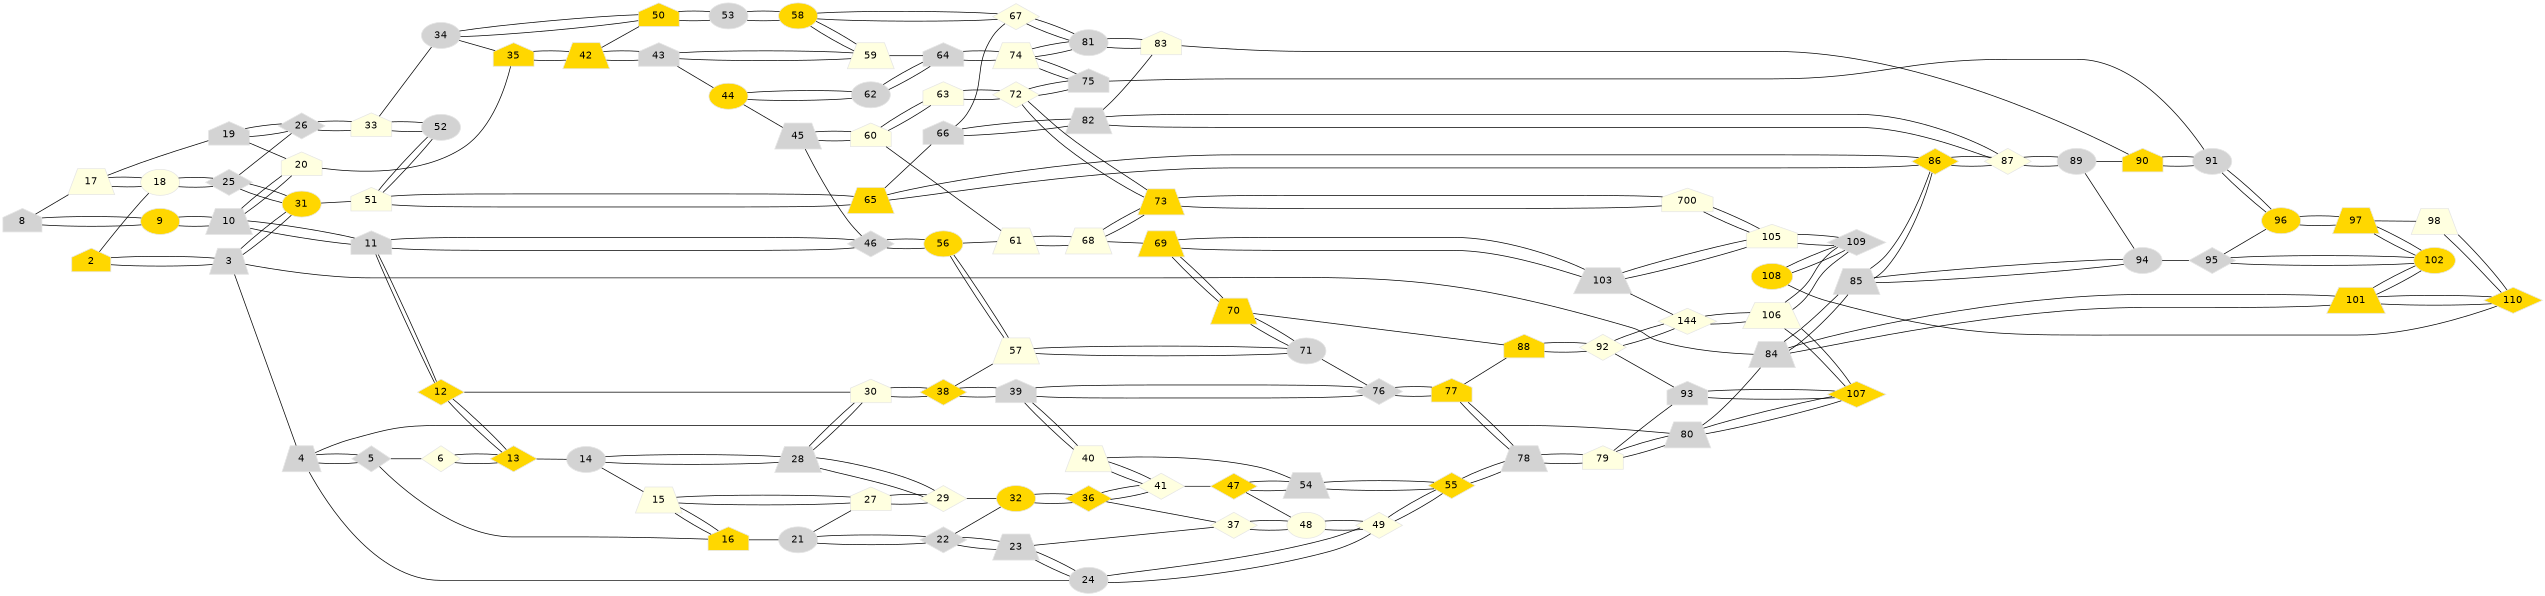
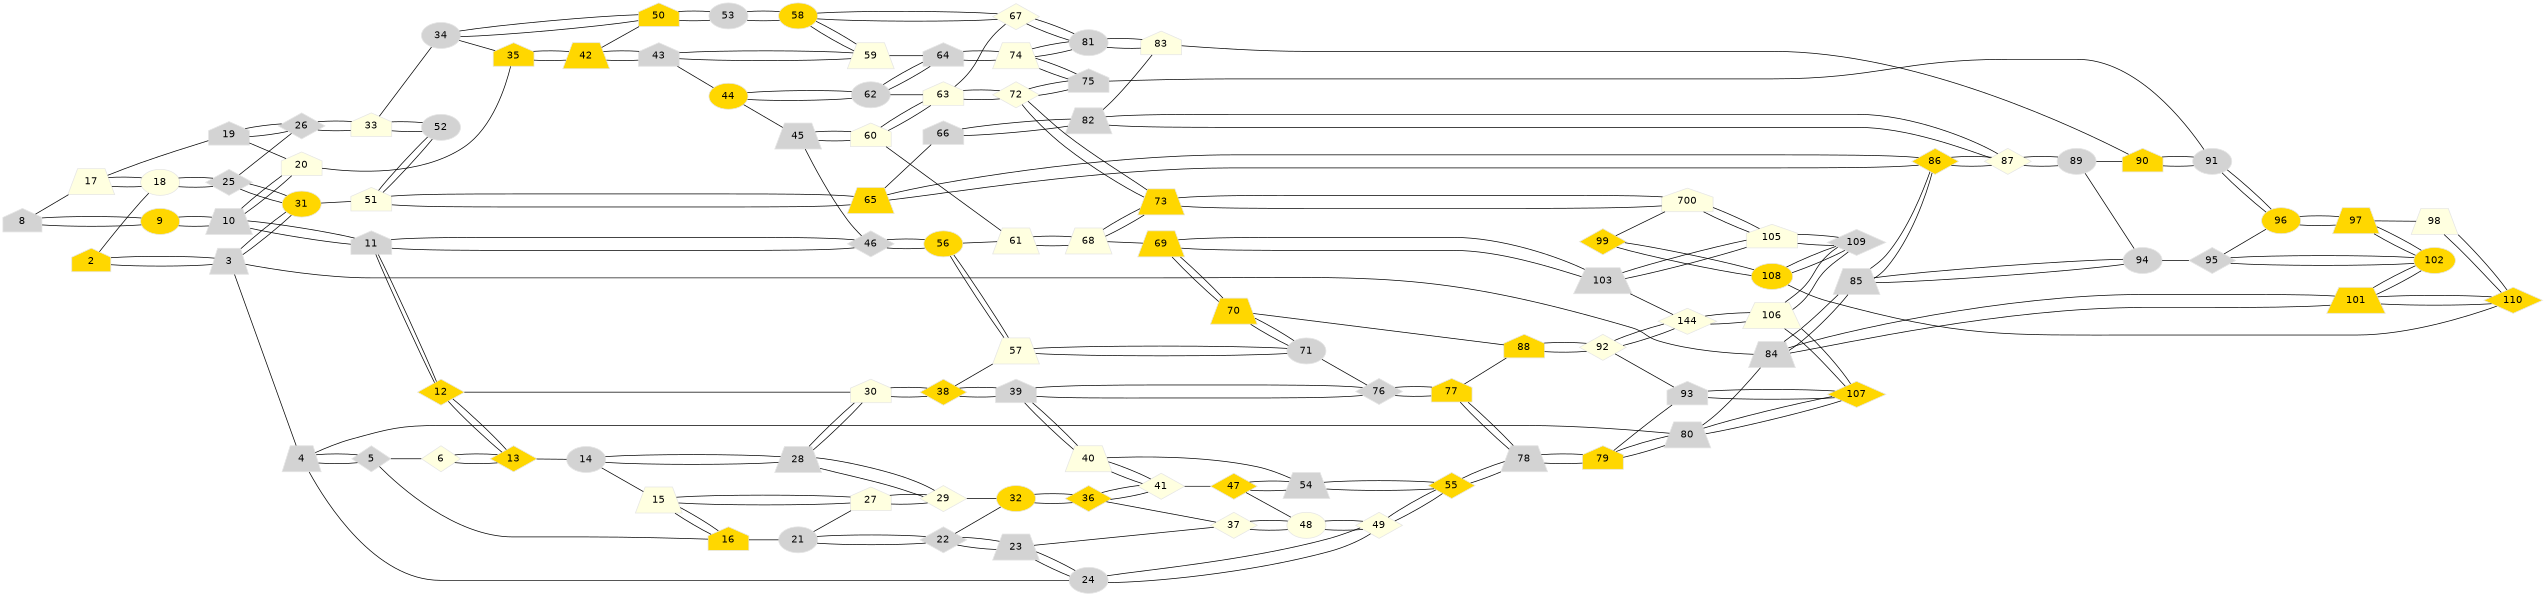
(980, 75) -> (980, 55)
none -> (907, 95)
none -> (1603, 242)
(1603, 459) -> (1603, 459)
